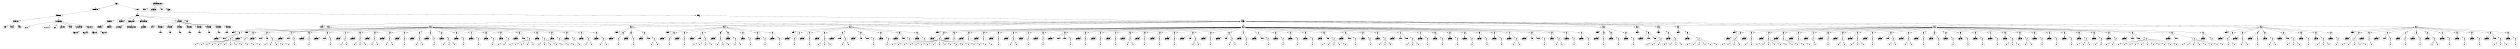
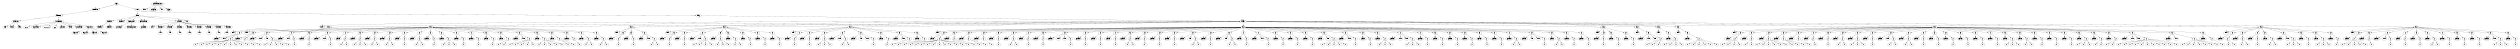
none -> (36, 27)
